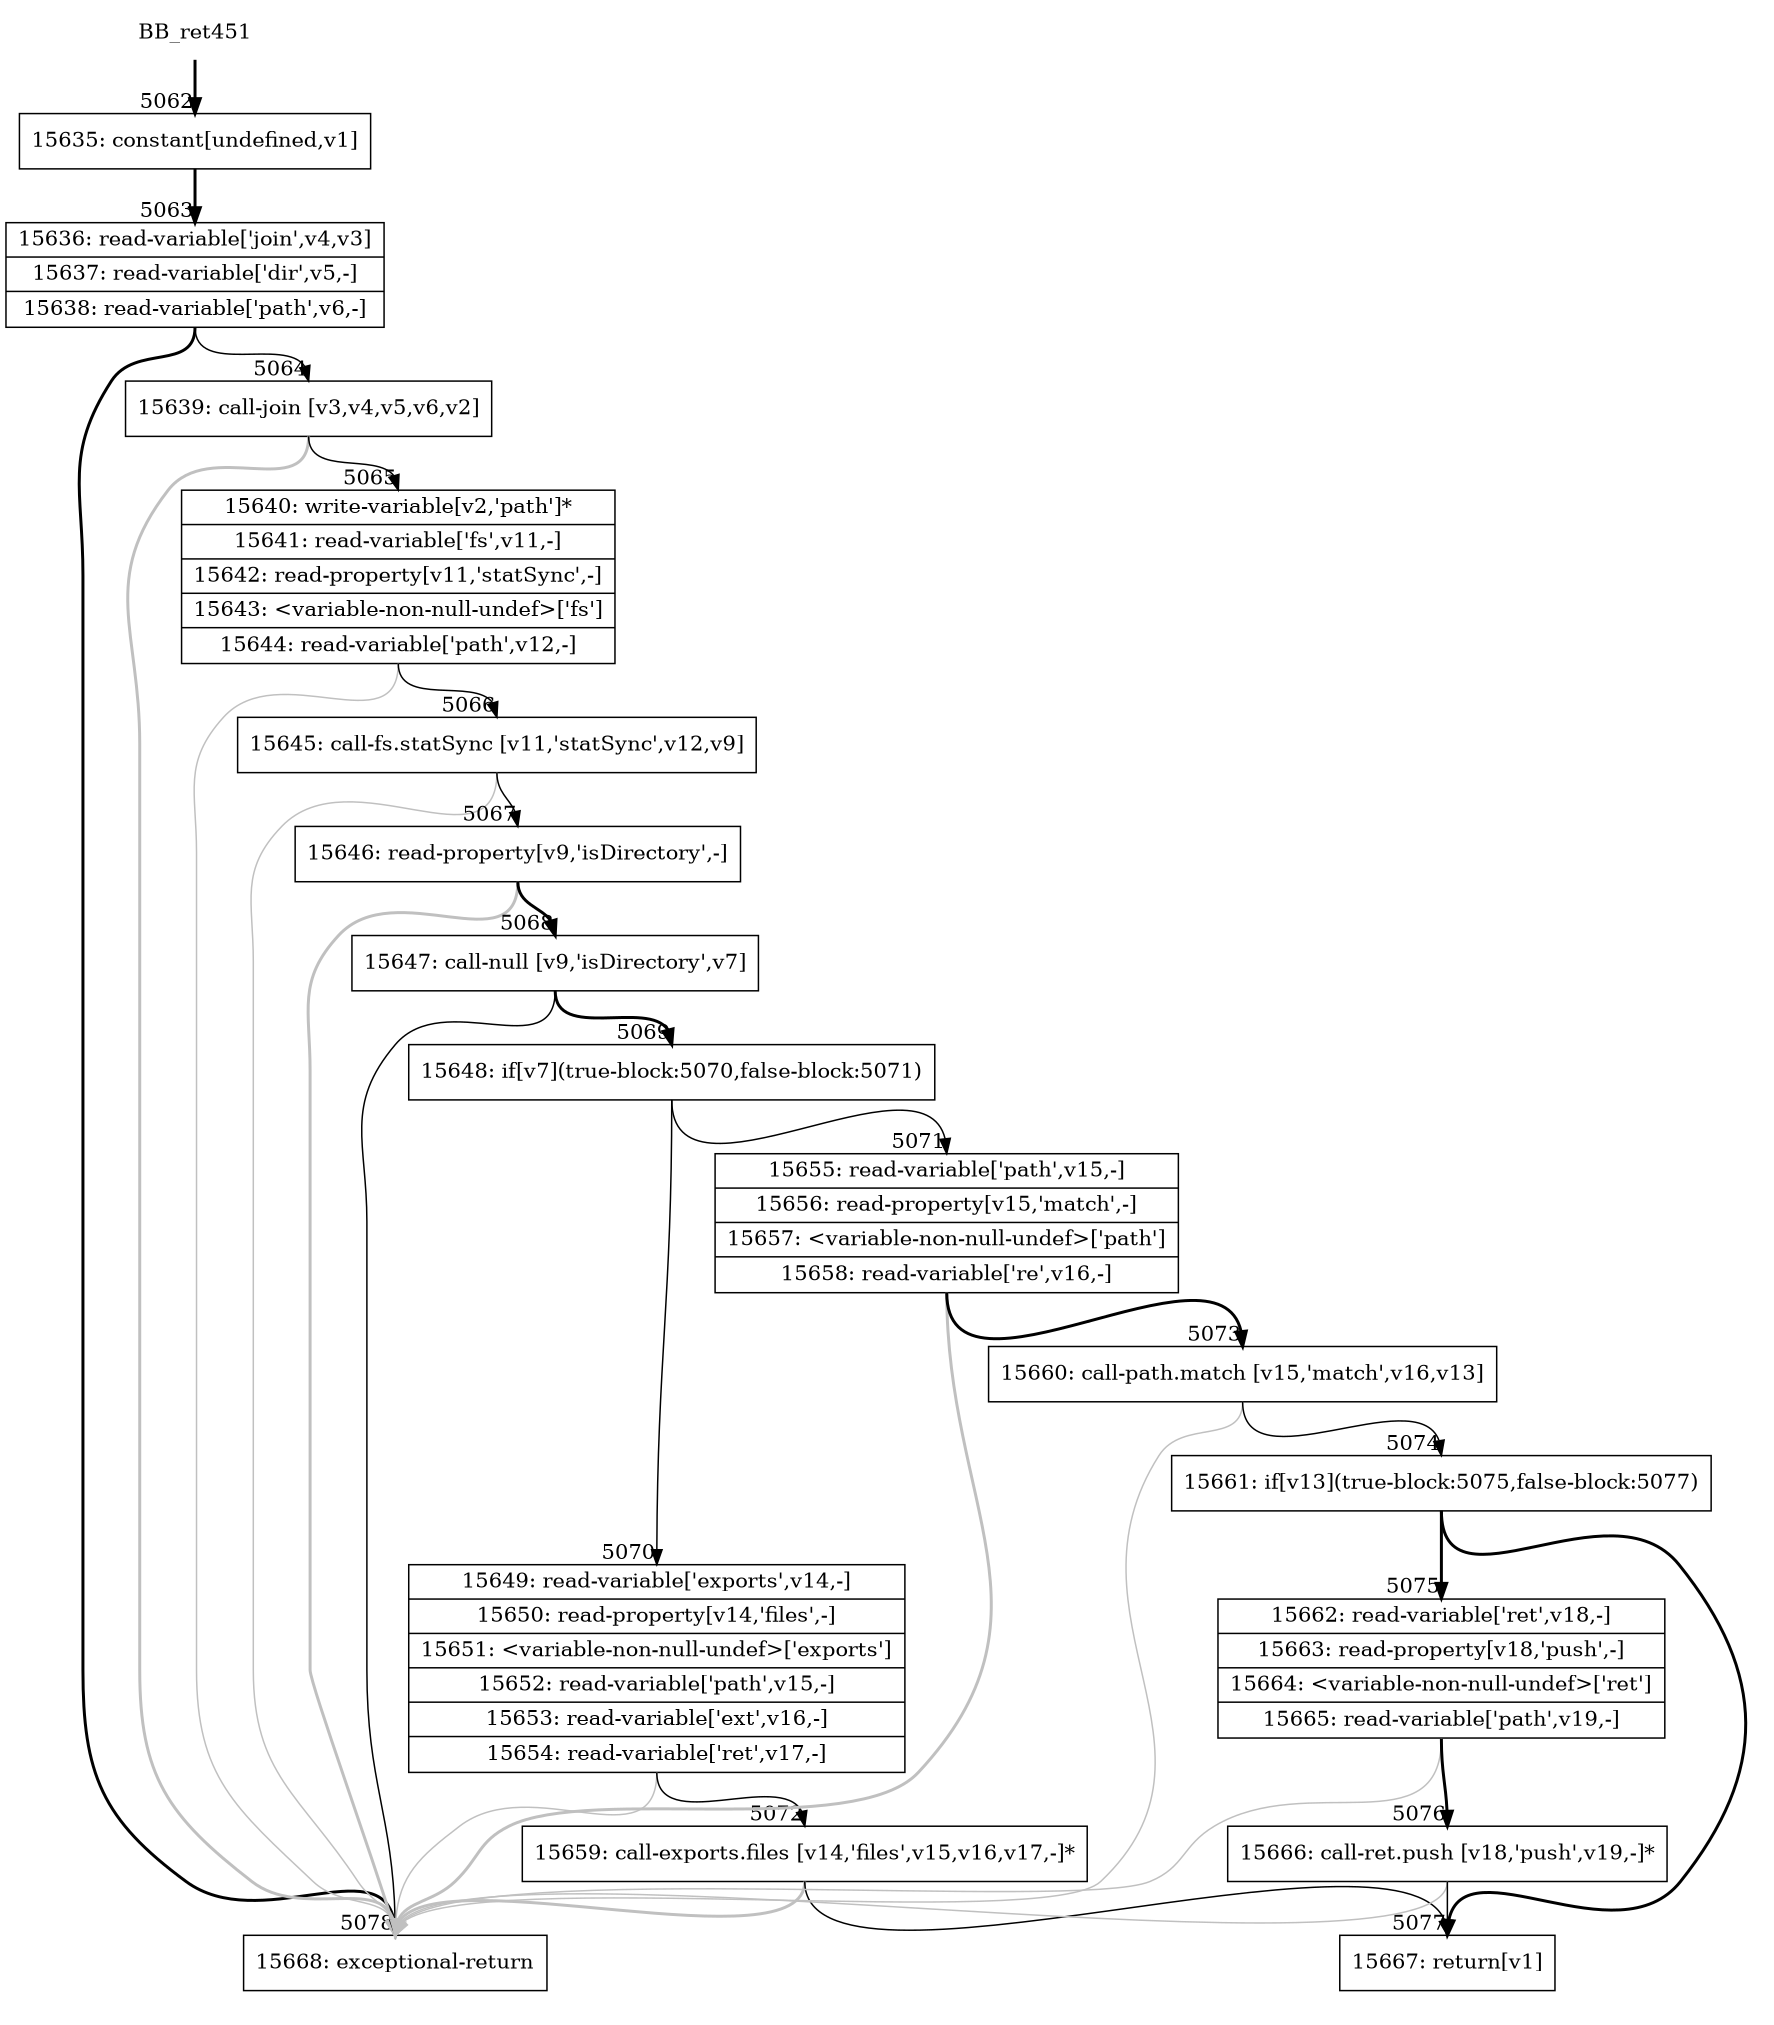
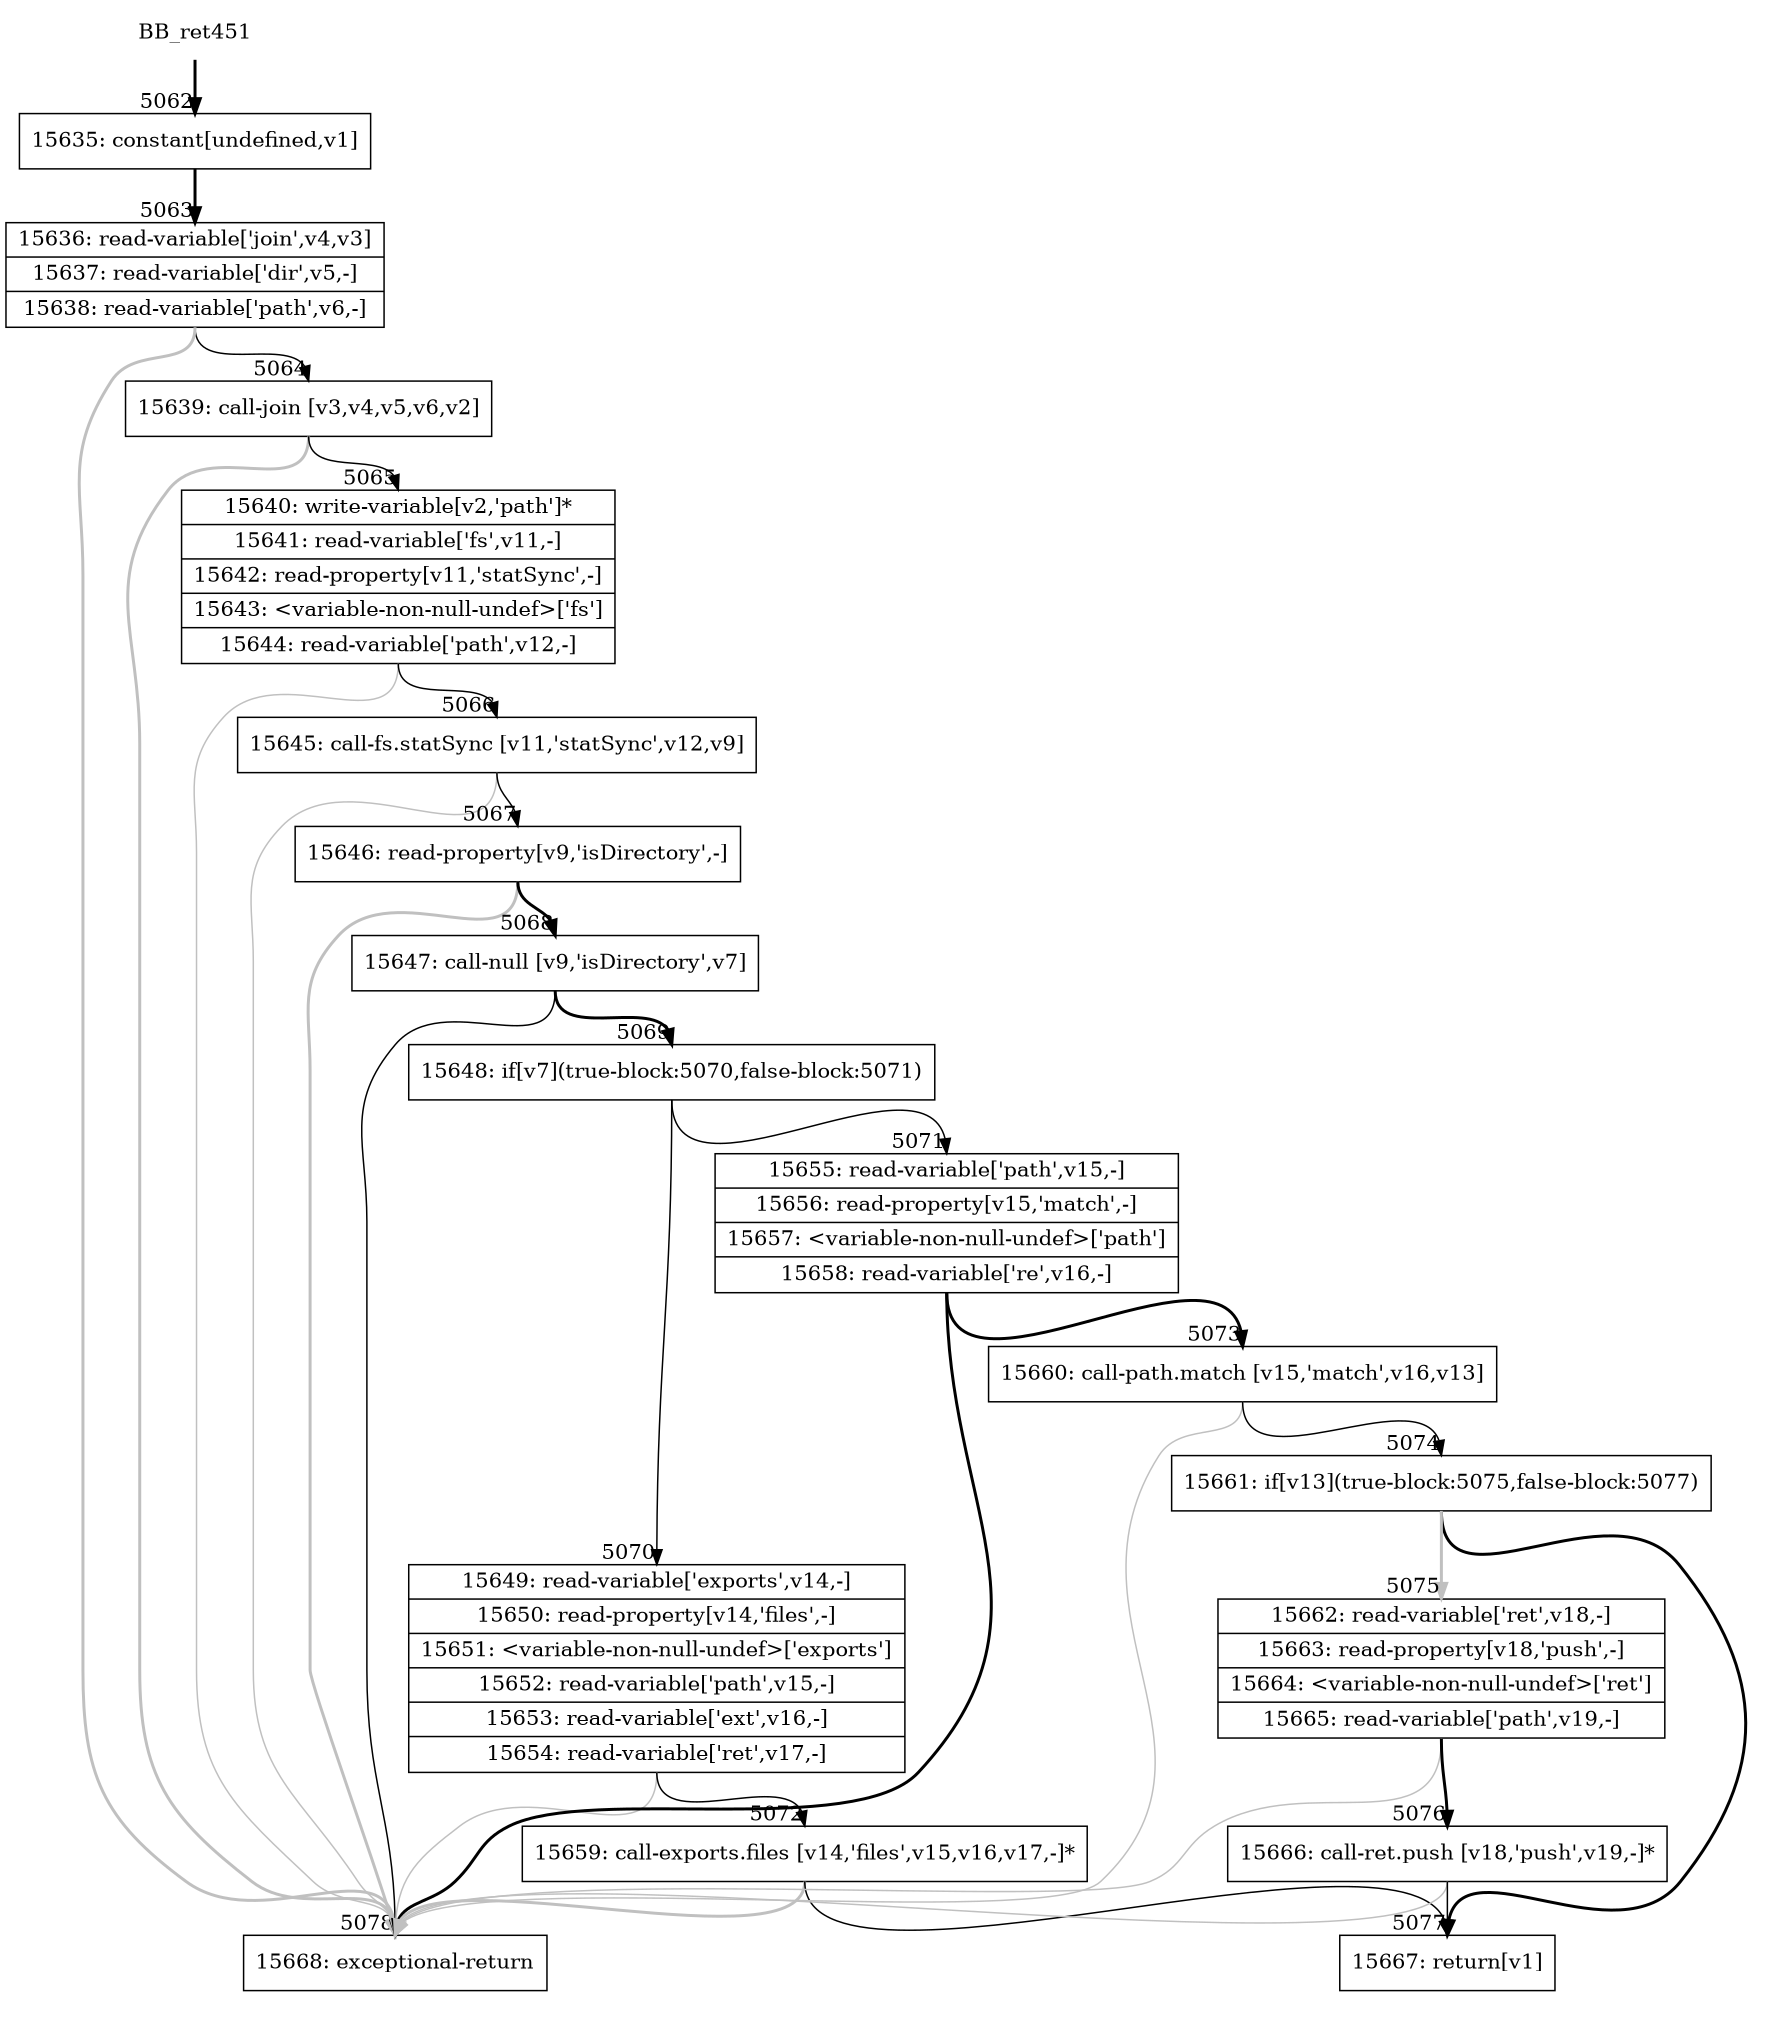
(83, 1205) -> (83, 1205)
(1441, 1547) -> (1441, 1547)
(891, 1789) -> (891, 1789)
